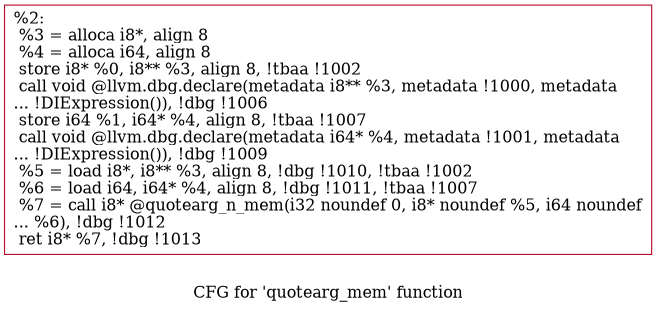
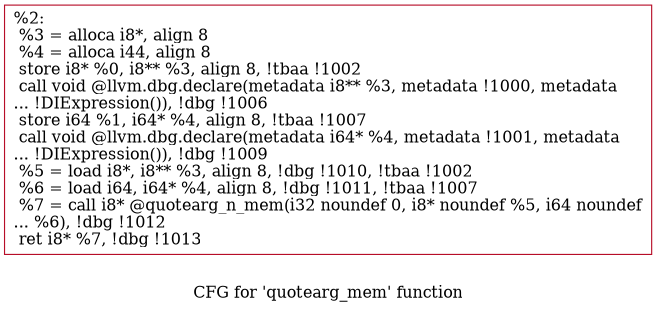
(113, 53) -> (113, 53)
